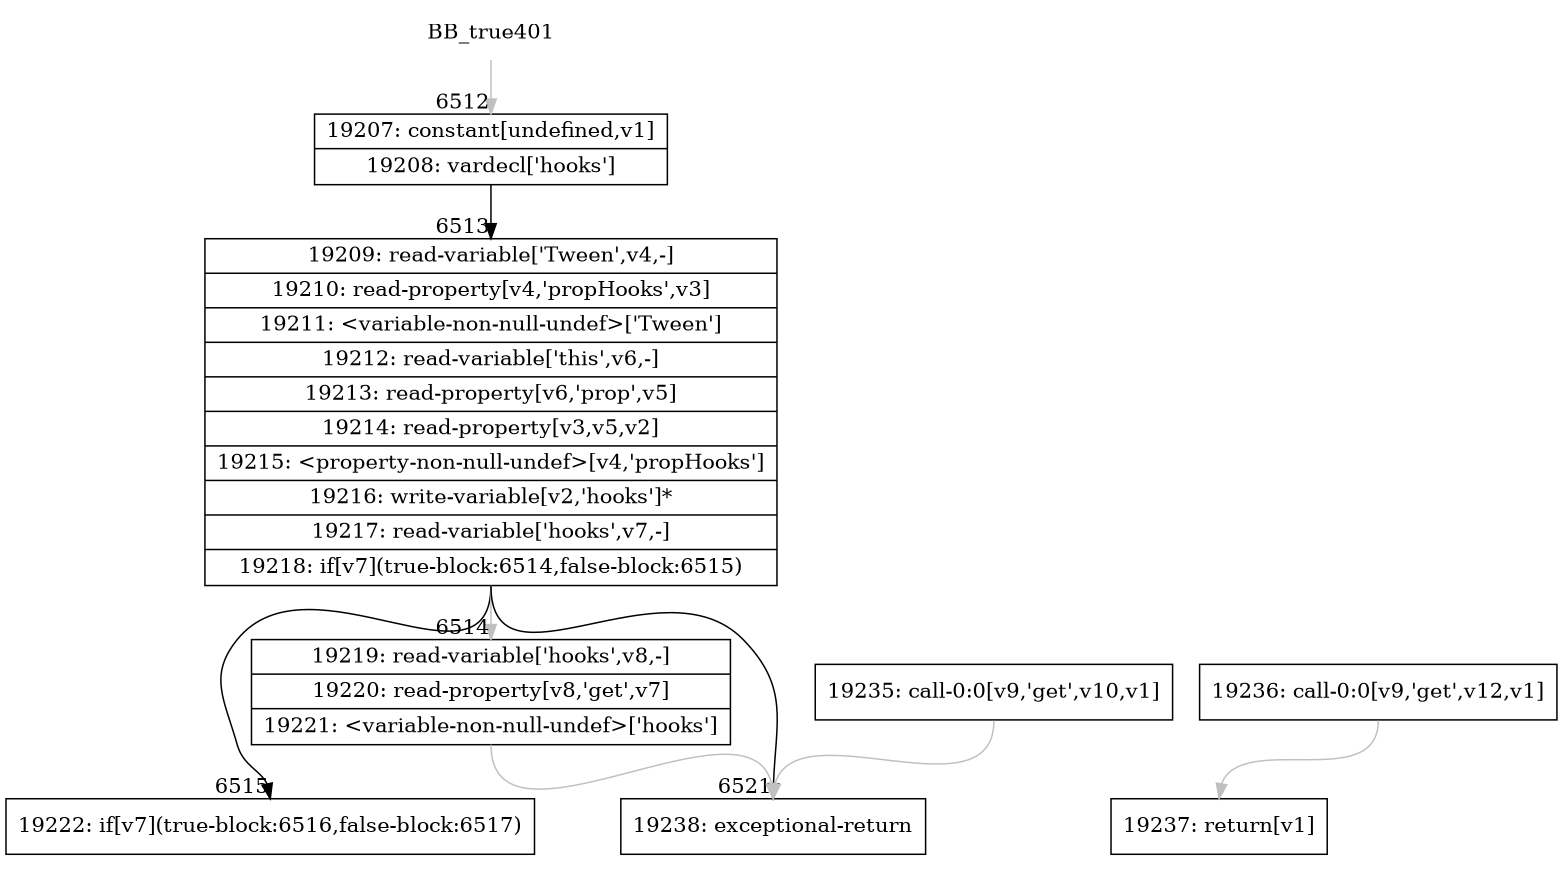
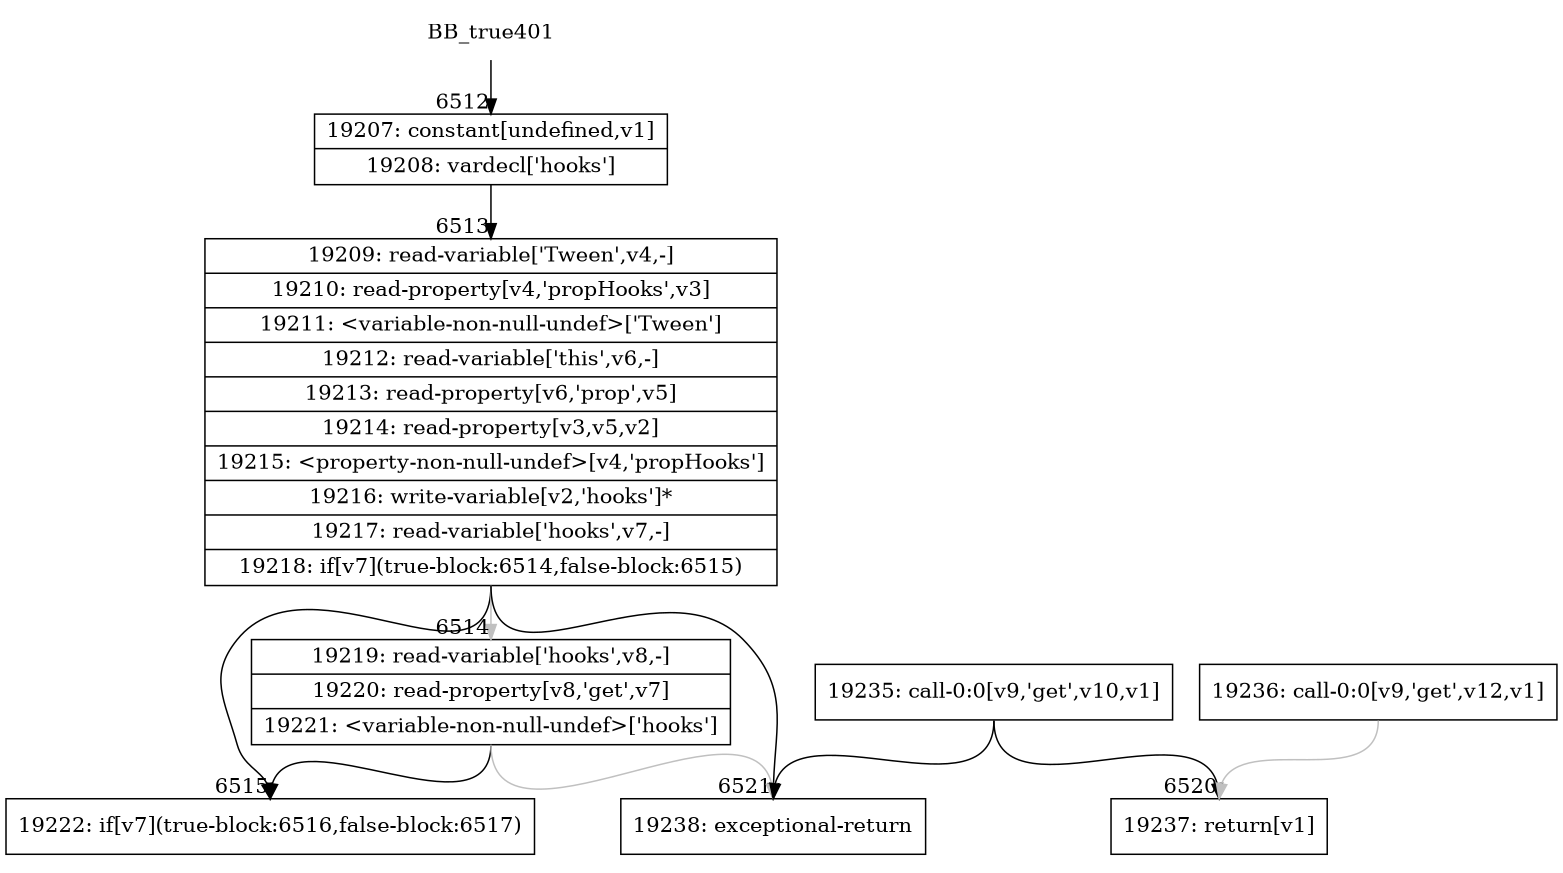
(491, 79) -> (491, 79)
(891, 761) -> (891, 761)
none -> (1099, 761)
none -> (388, 773)
